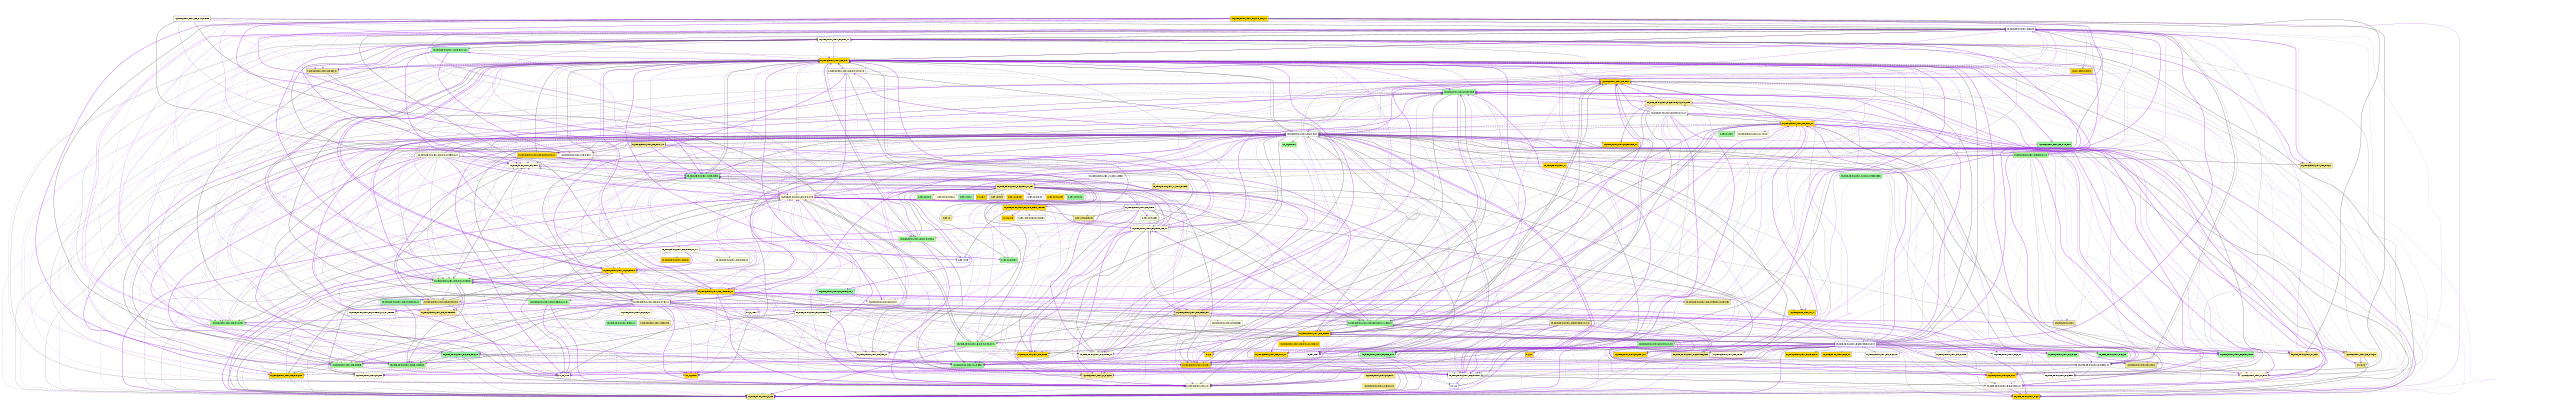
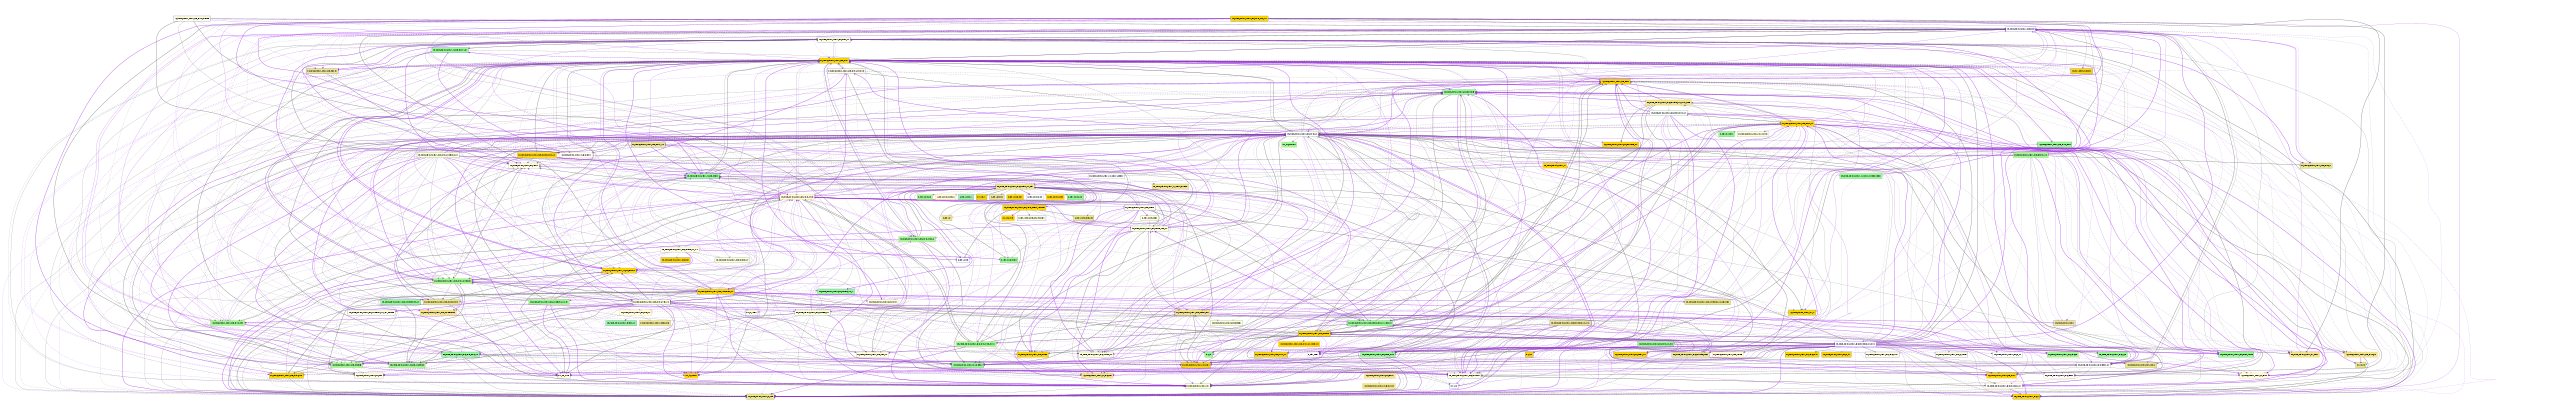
(1108, 213) -> none
(1209, 355) -> (1209, 355)
